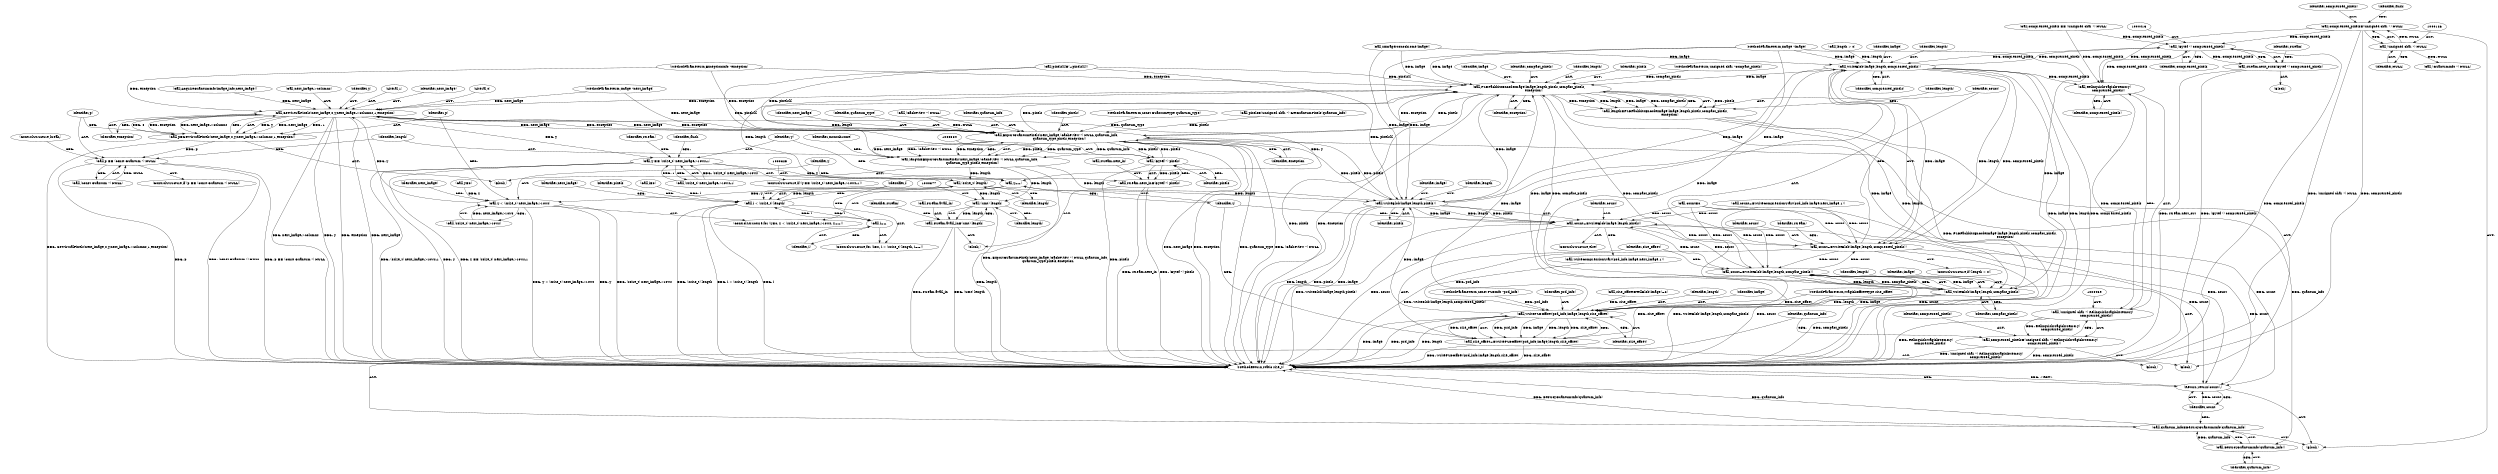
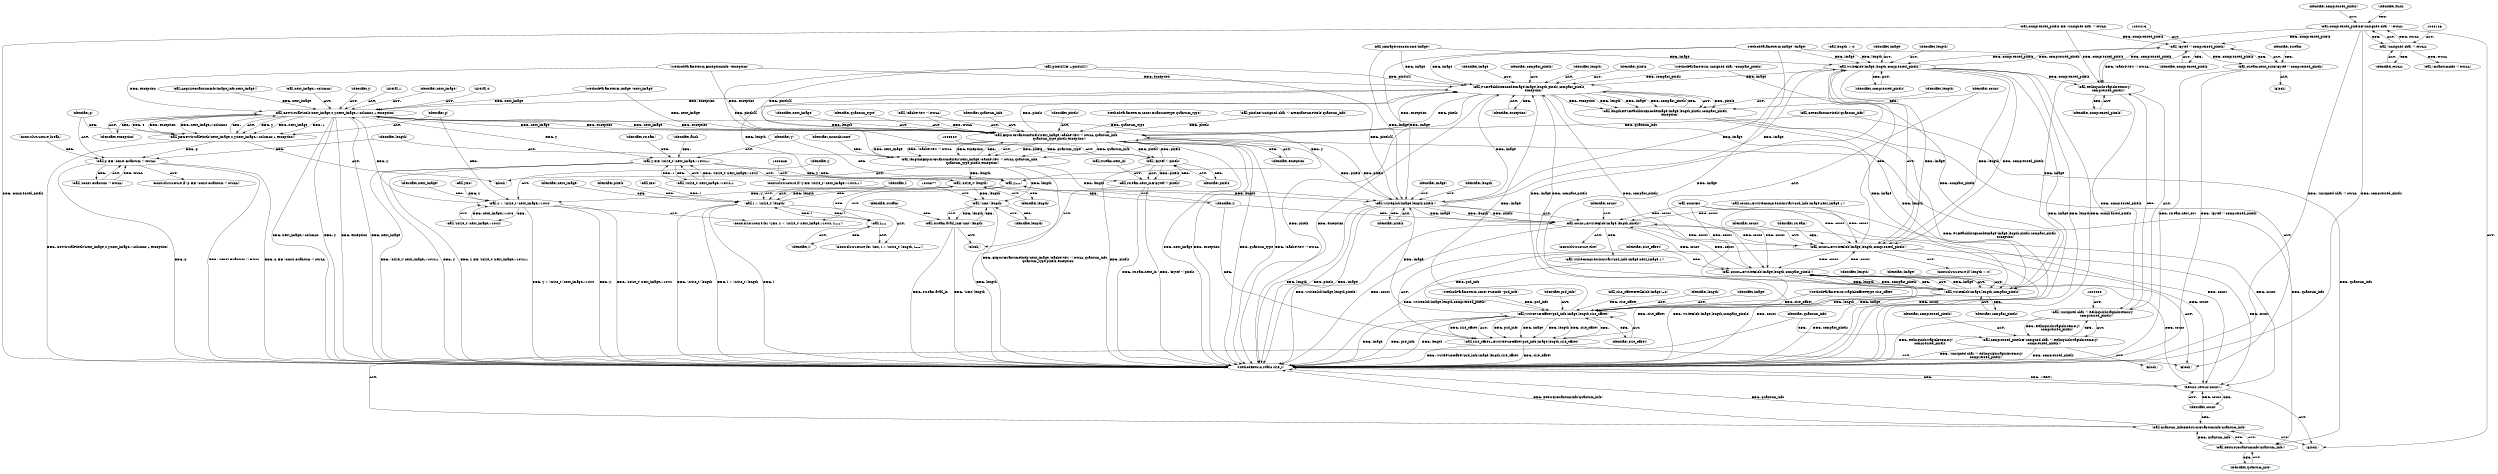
(2127, 67) -> (2127, 67)
none -> (1833, 113)
none -> (1937, 146)
(936, 204) -> none
none -> (2007, 286)
(2132, 358) -> (240, 39)
